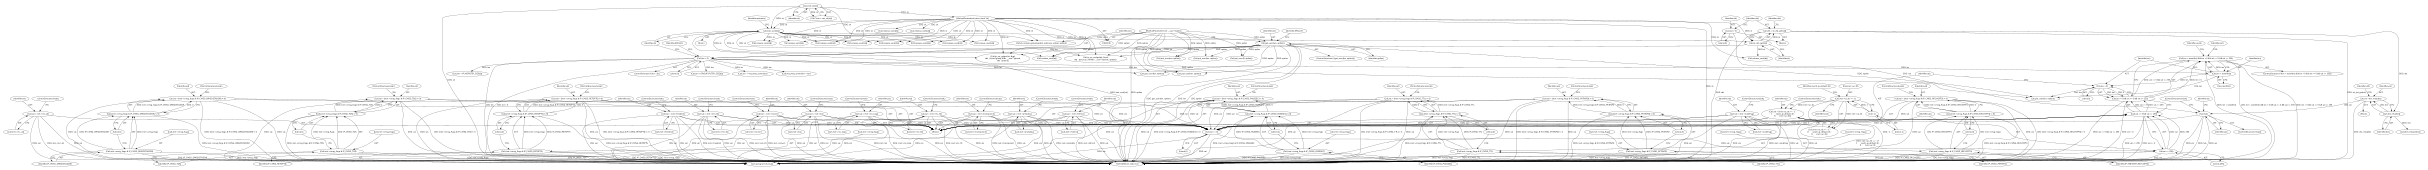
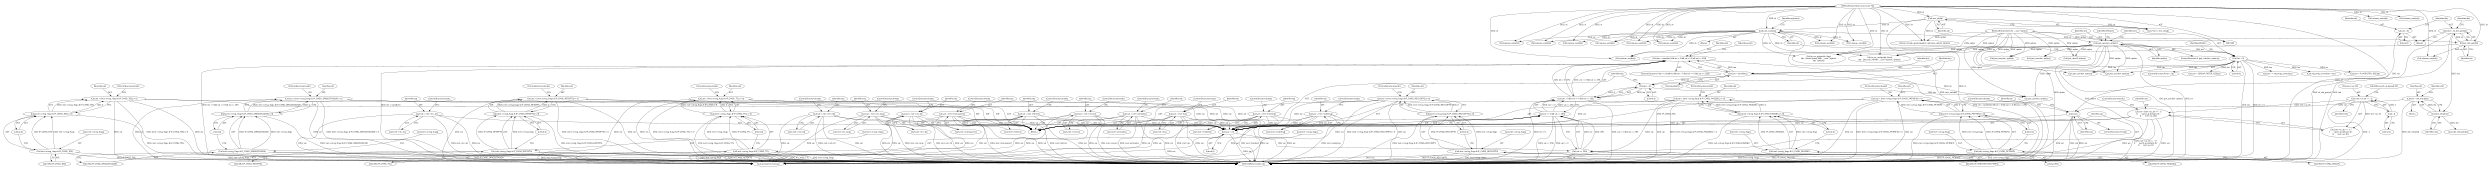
(887, 12) -> (1903, 10)
(1231, 114) -> (1666, 114)
(1993, 164) -> (2327, 164)
